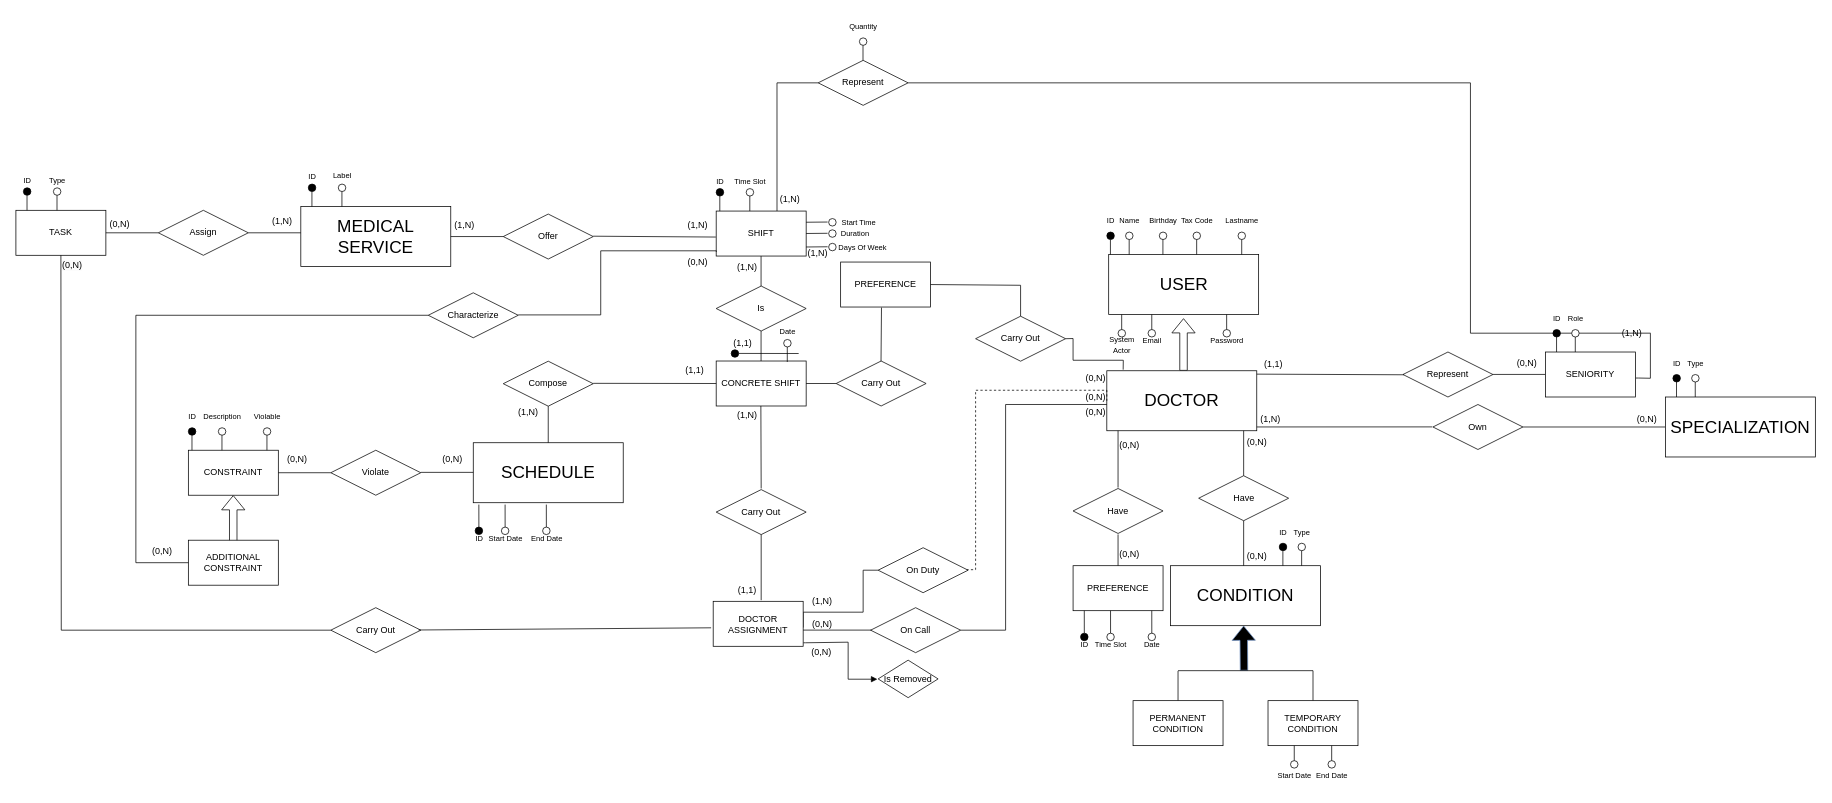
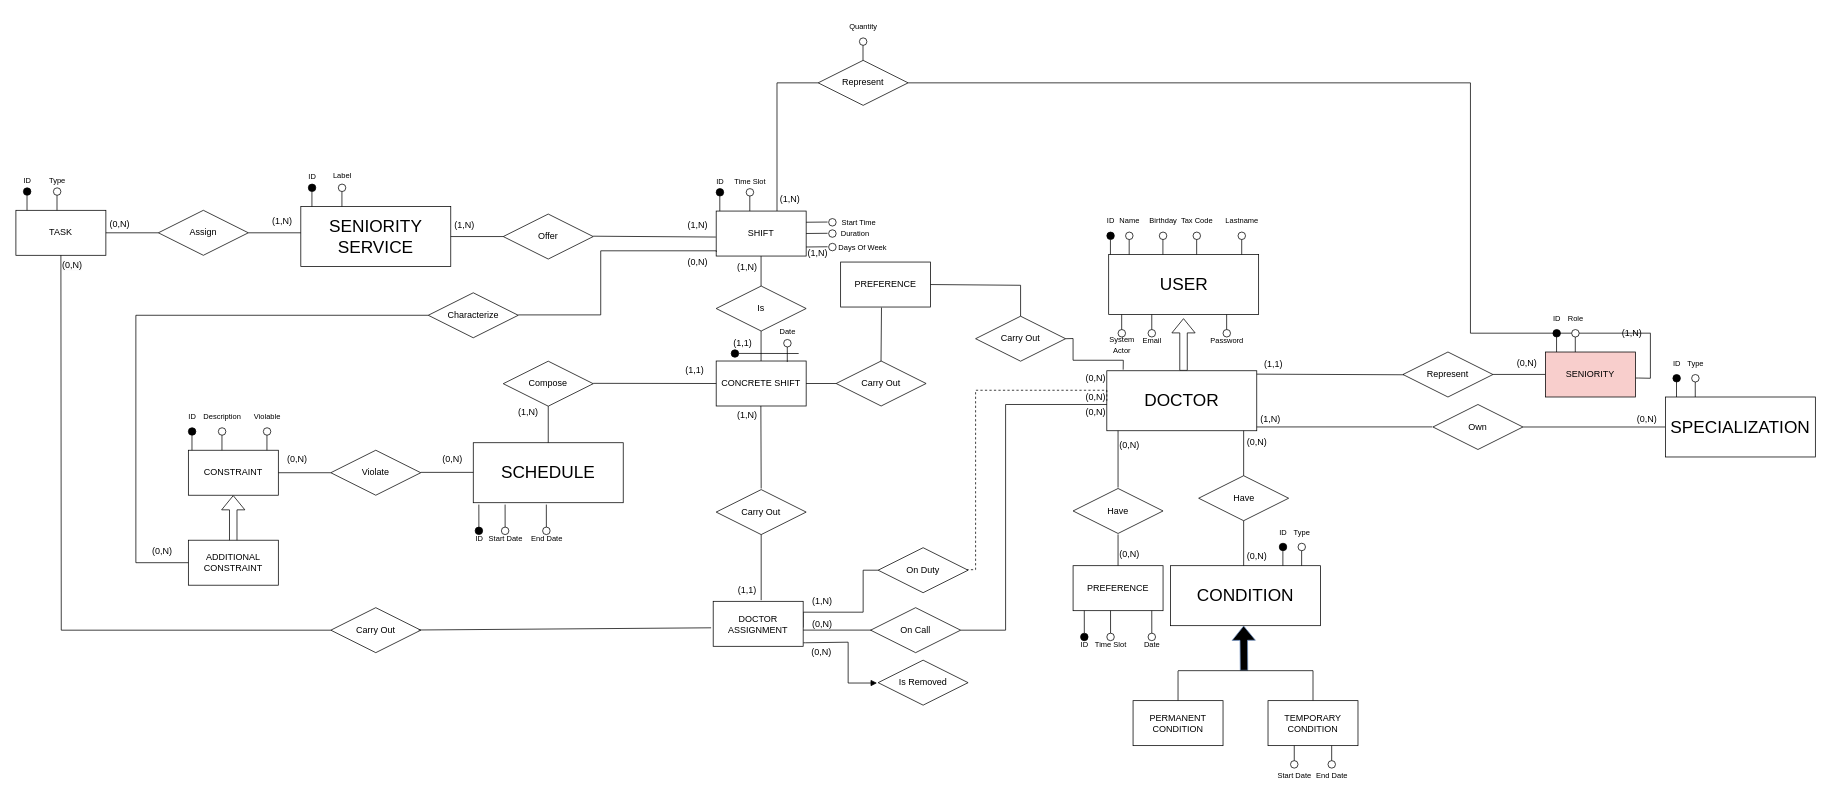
(375, 237) -> (375, 237)
(1590, 375) -> (1590, 375)
(908, 679) -> (923, 683)
